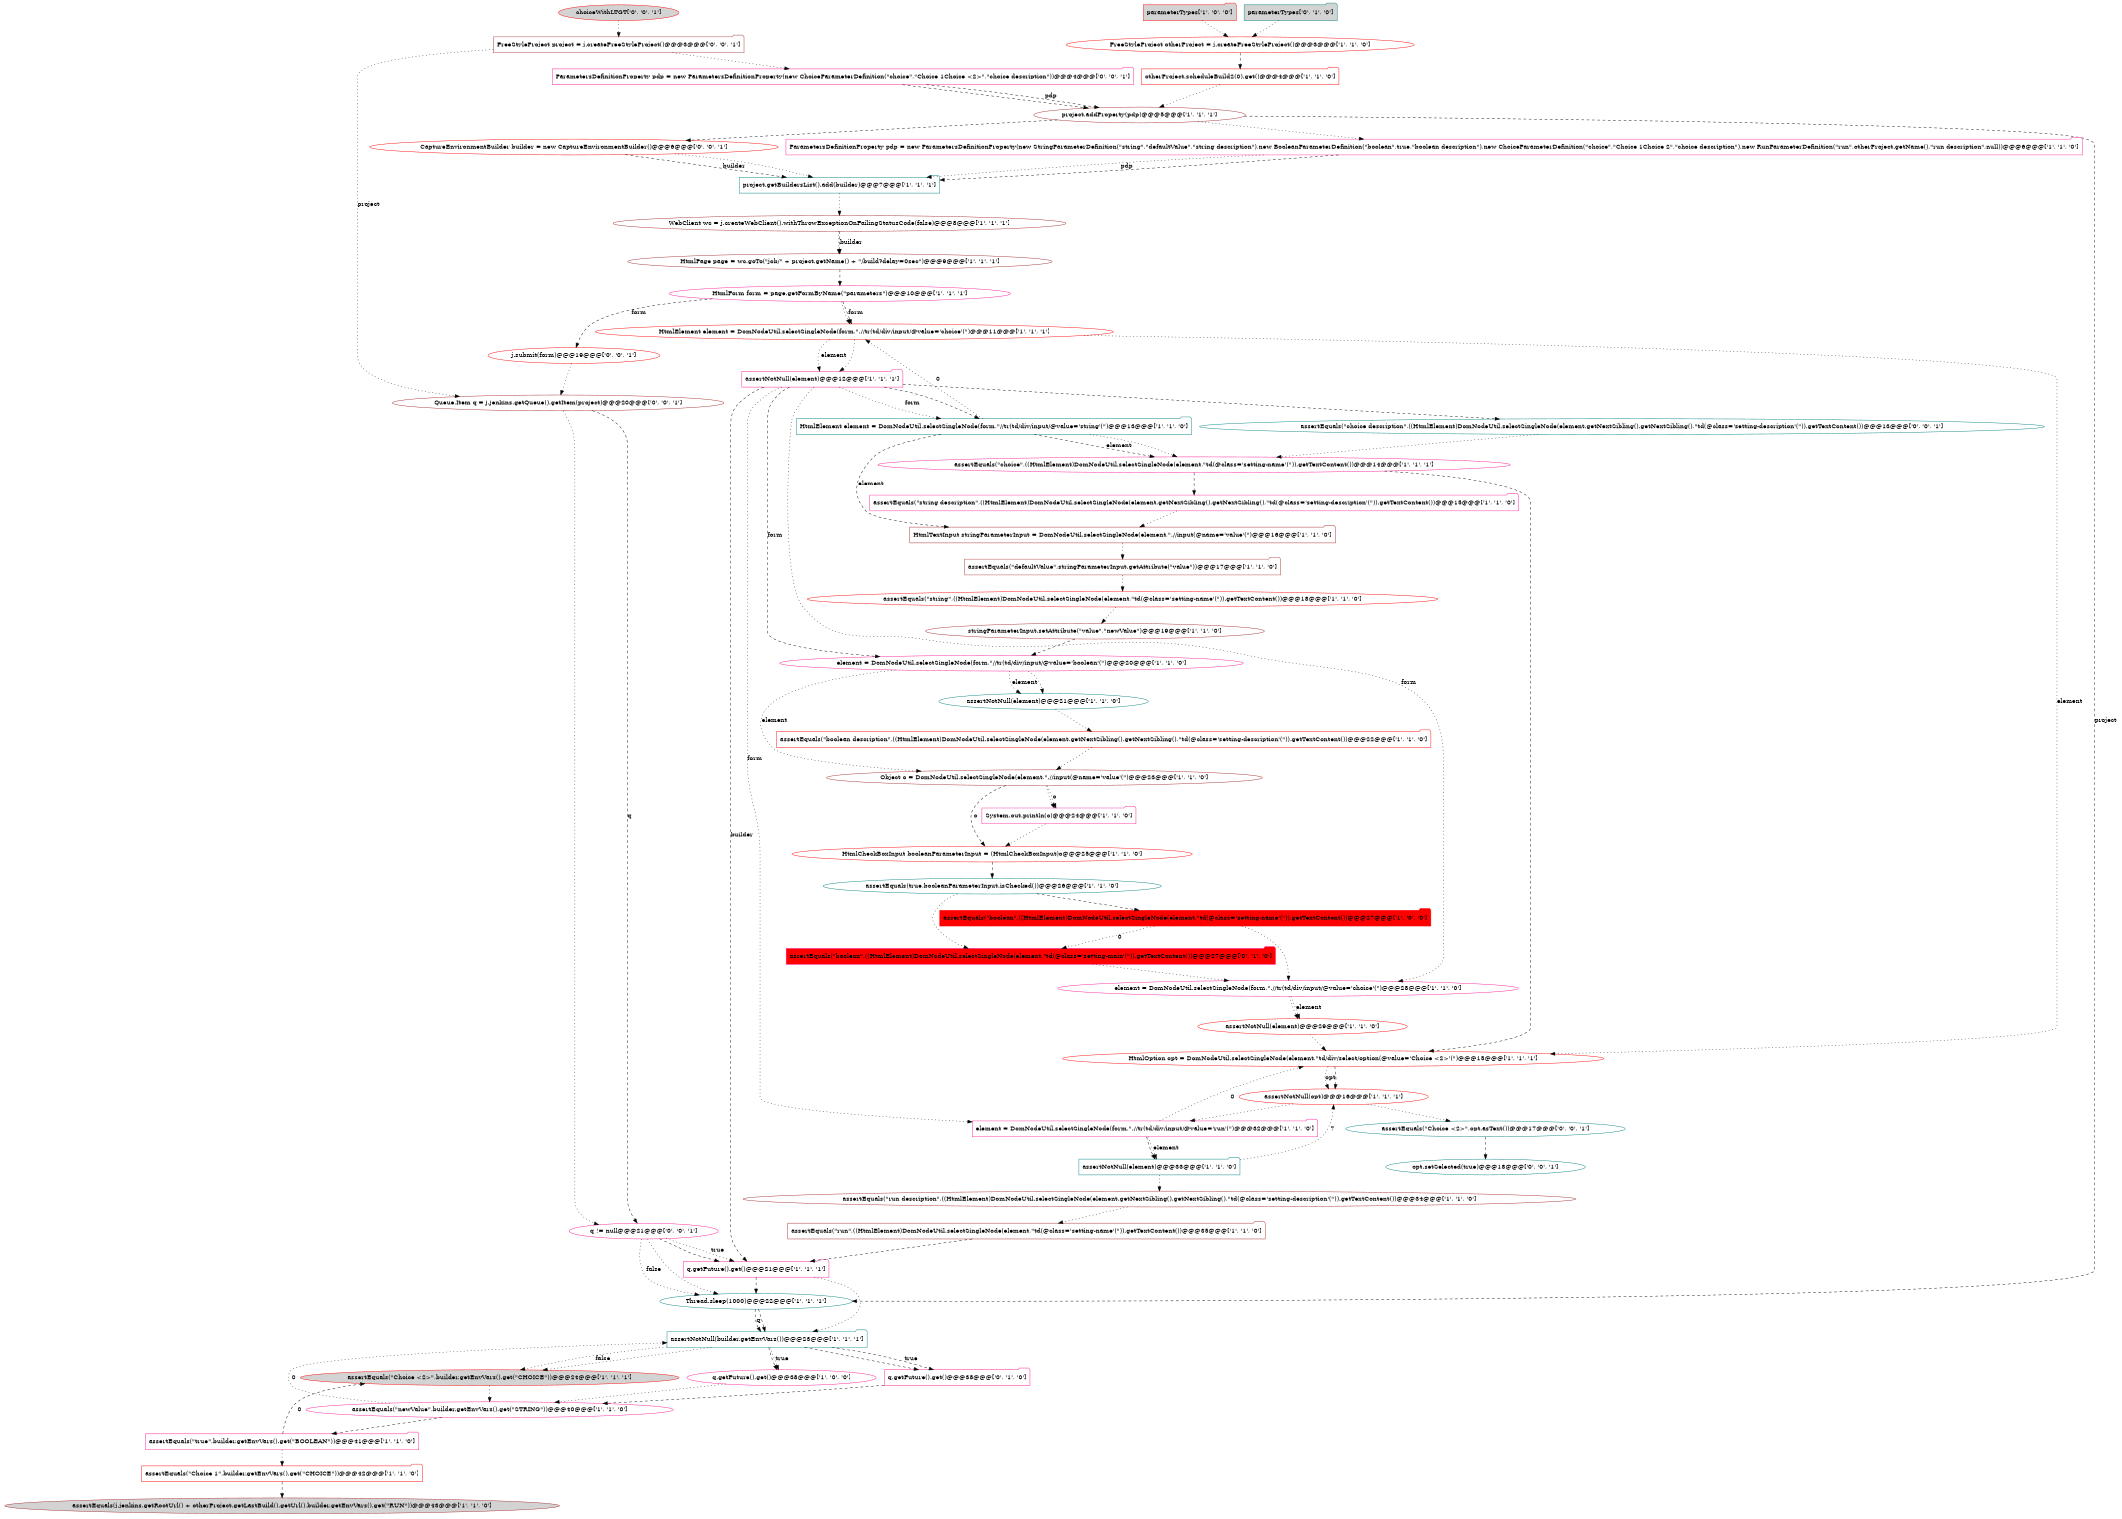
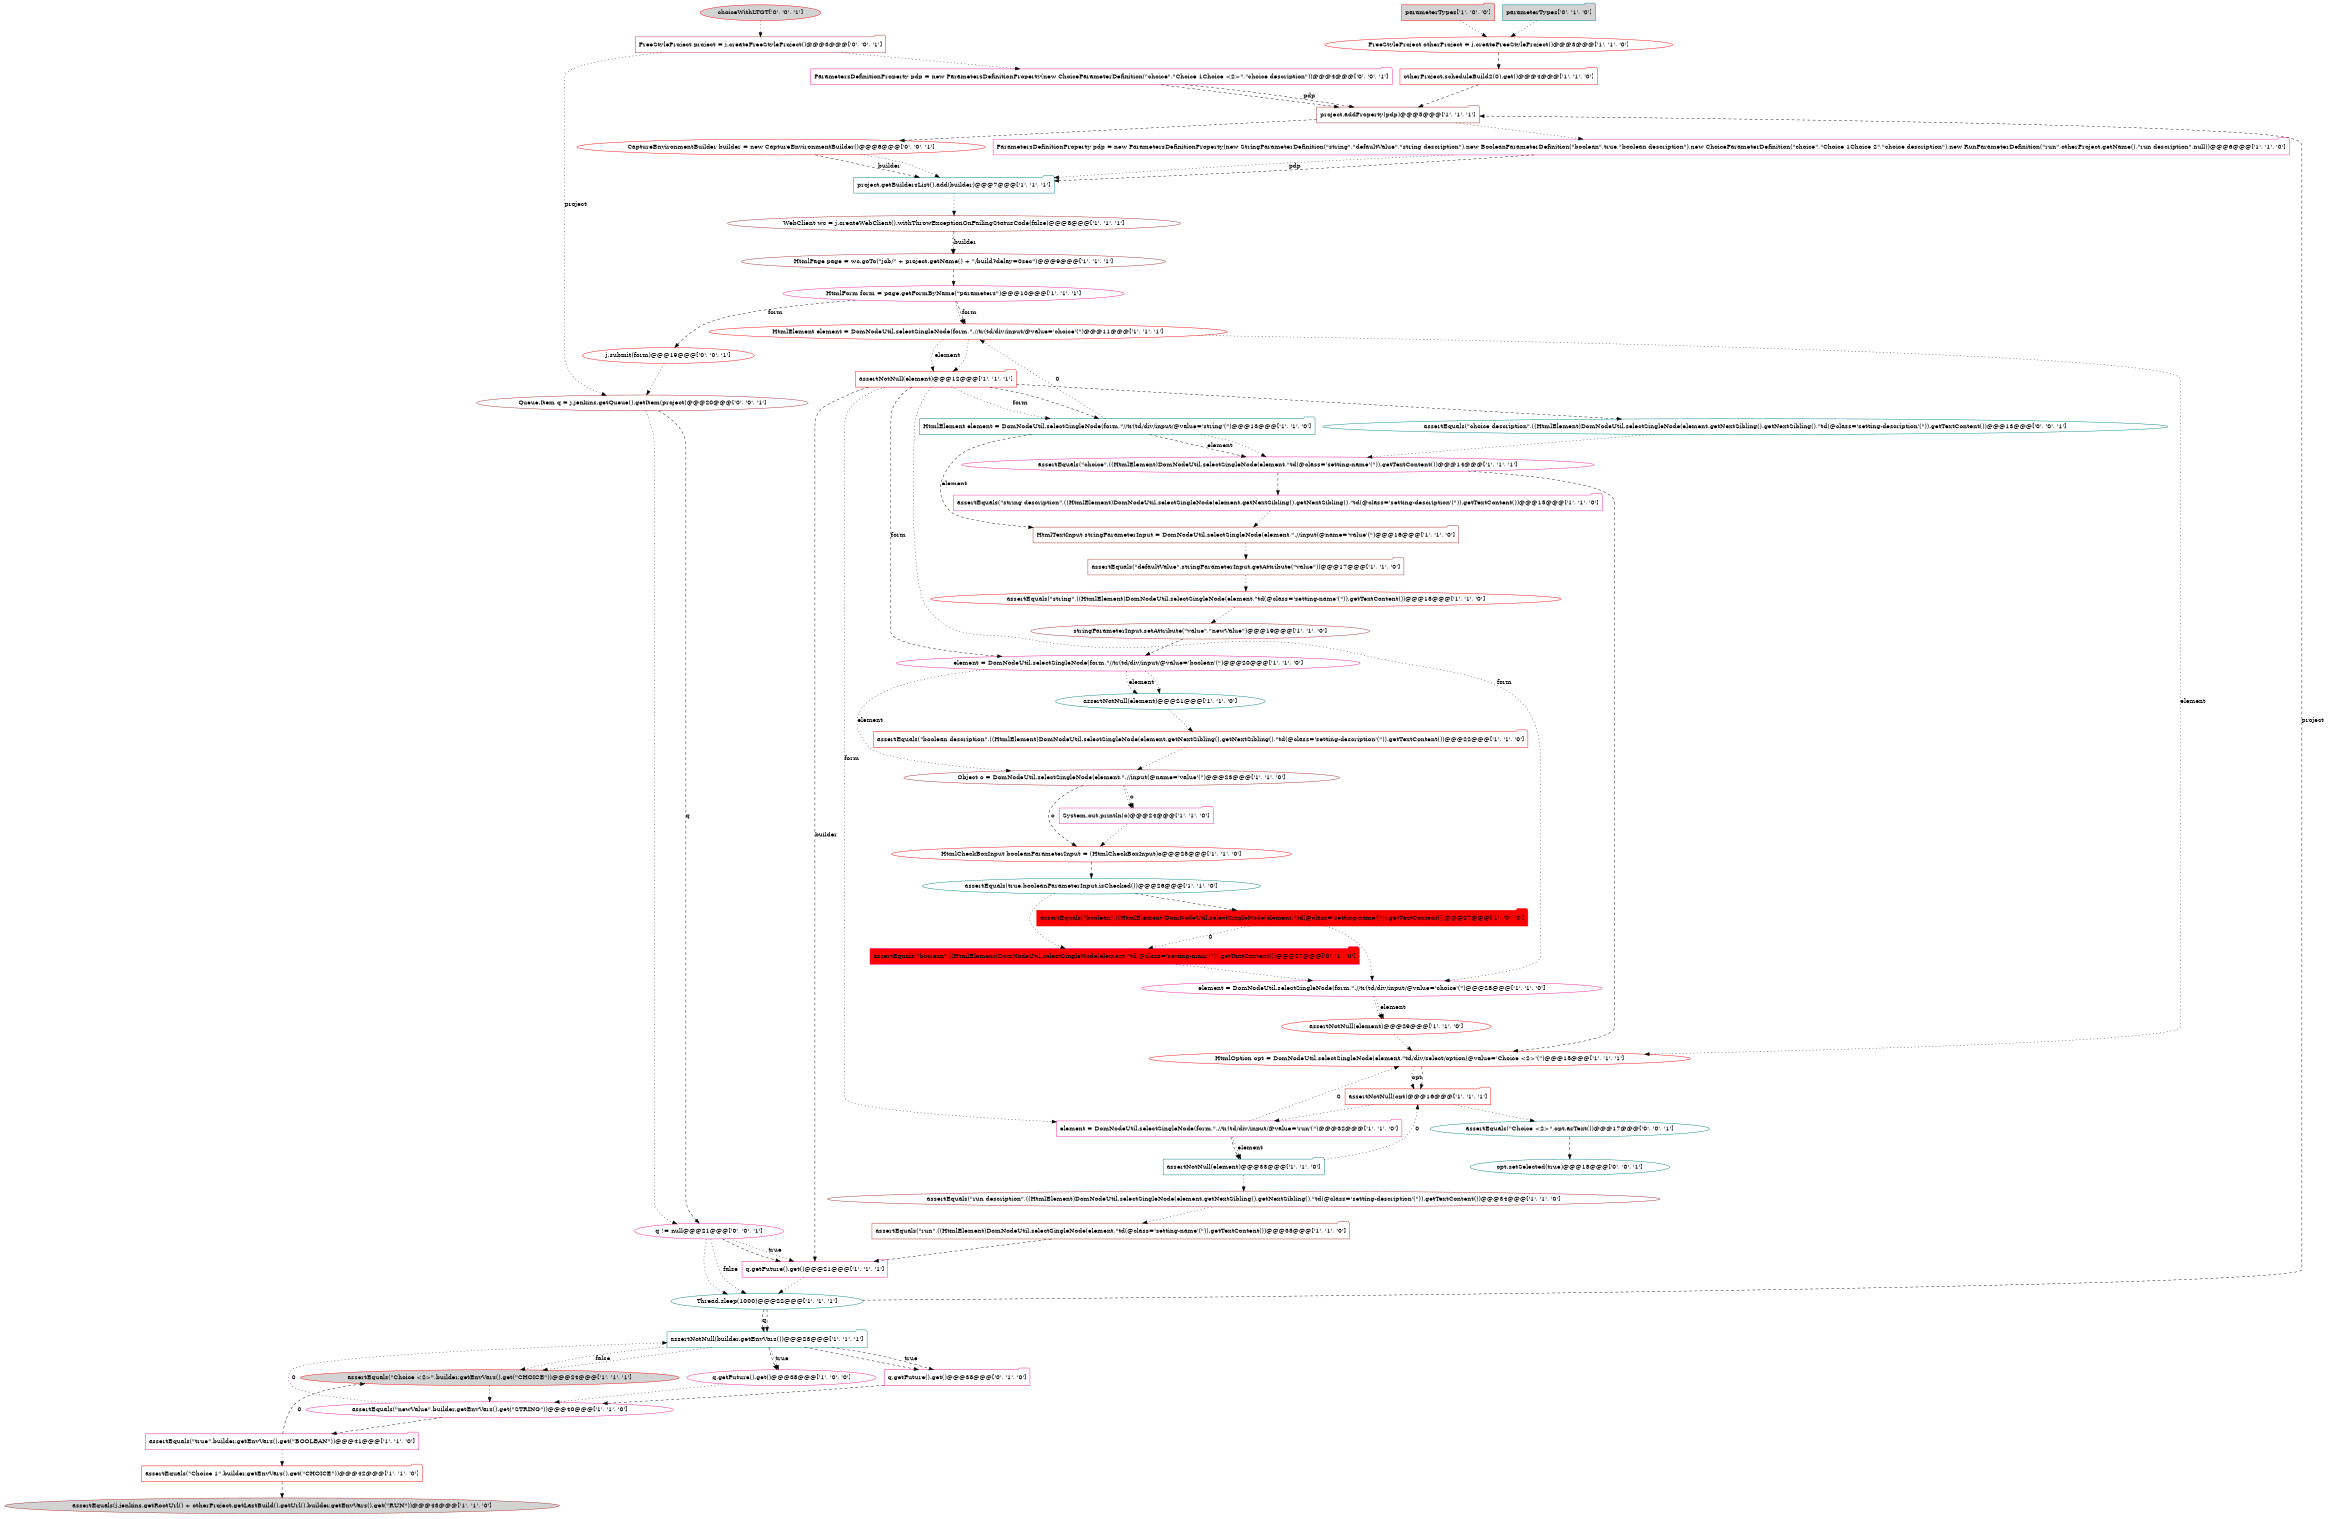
(1192, 95) -> (1451, 95)
(1140, 115) -> (1398, 115)
(822, 379) -> (936, 379)
(2095, 901) -> (2302, 1017)
(1334, 1097) -> (1418, 1097)
(1333, 1129) -> (1417, 1129)
(756, 1283) -> (793, 1284)
(860, 1305) -> none
